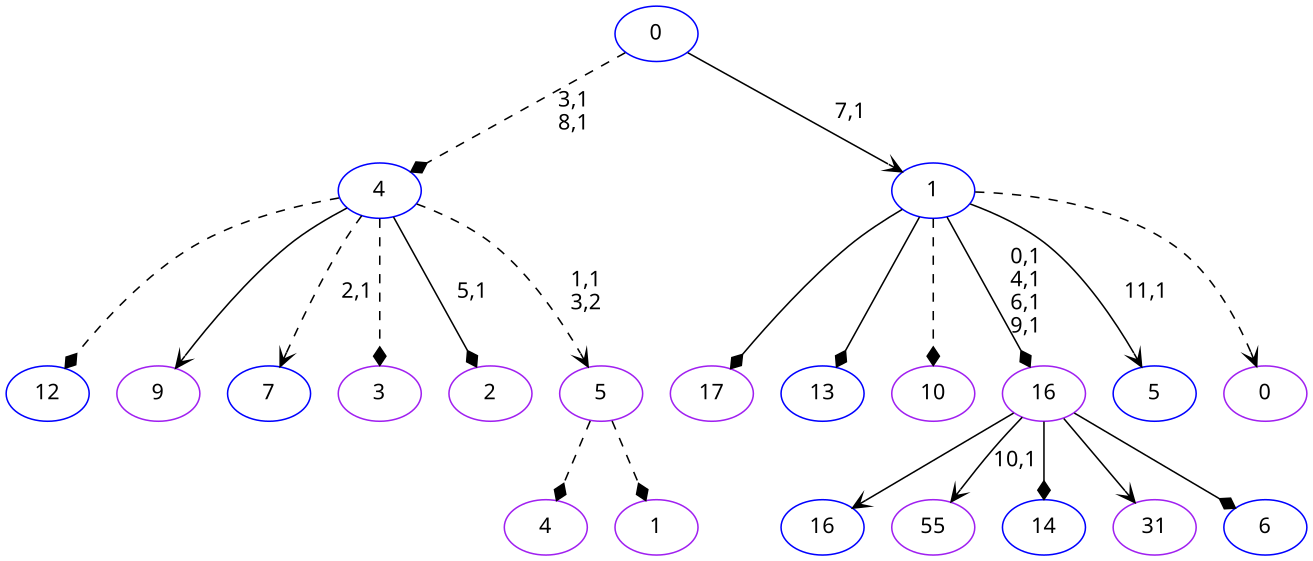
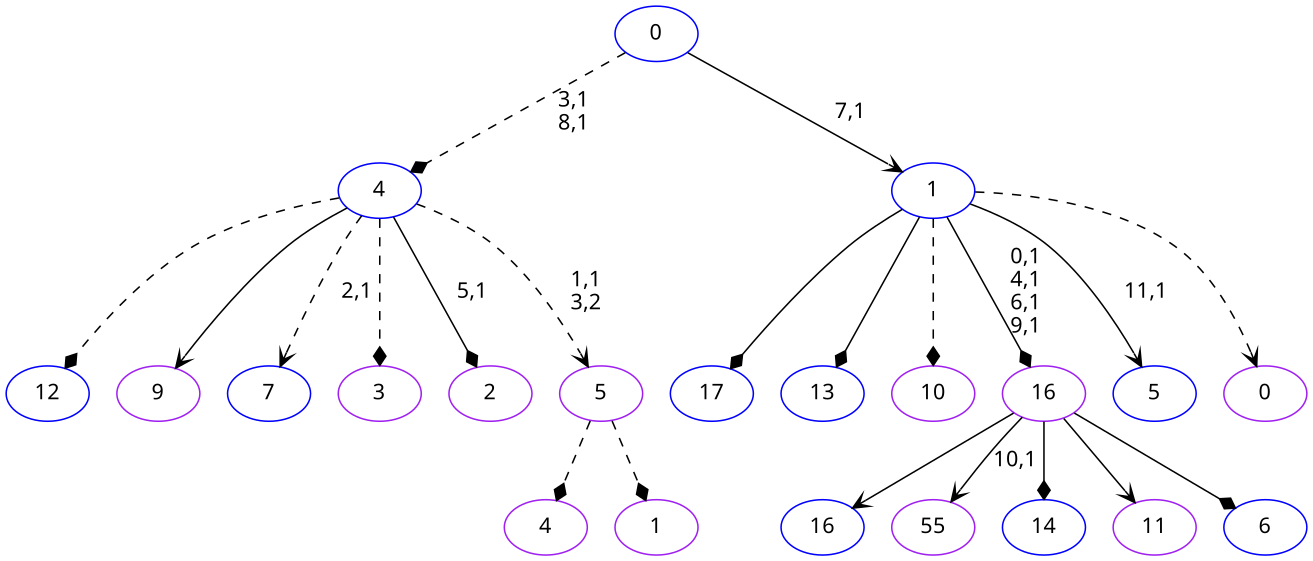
(712, 394) -> (712, 394)
(1155, 527) -> (1155, 527)
